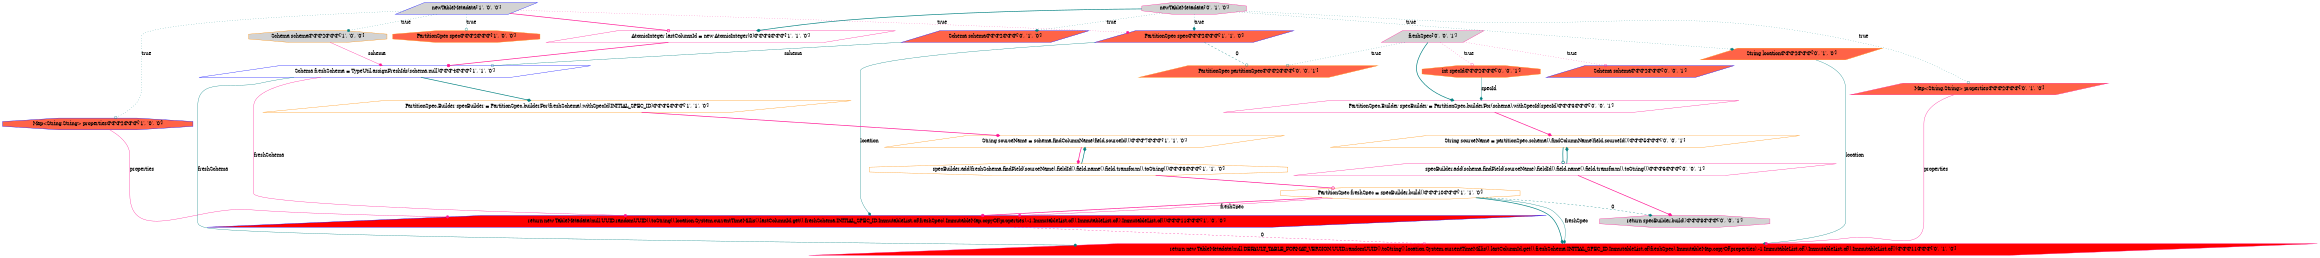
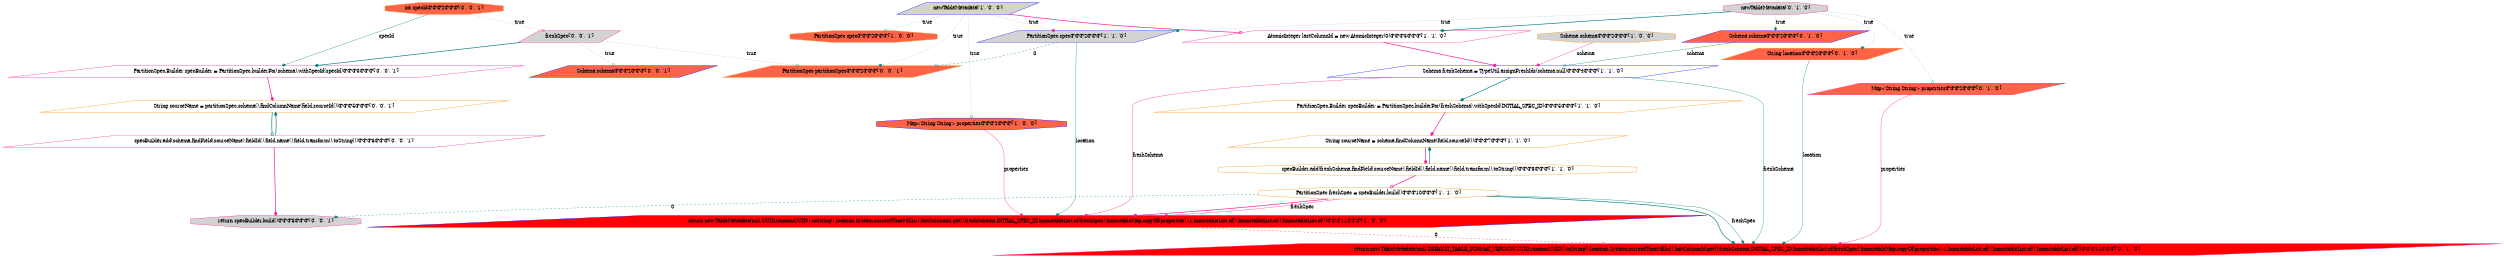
(393, 22) -> (929, 49)
(1194, 37) -> (1077, 37)
(1456, 53) -> (505, 22)
